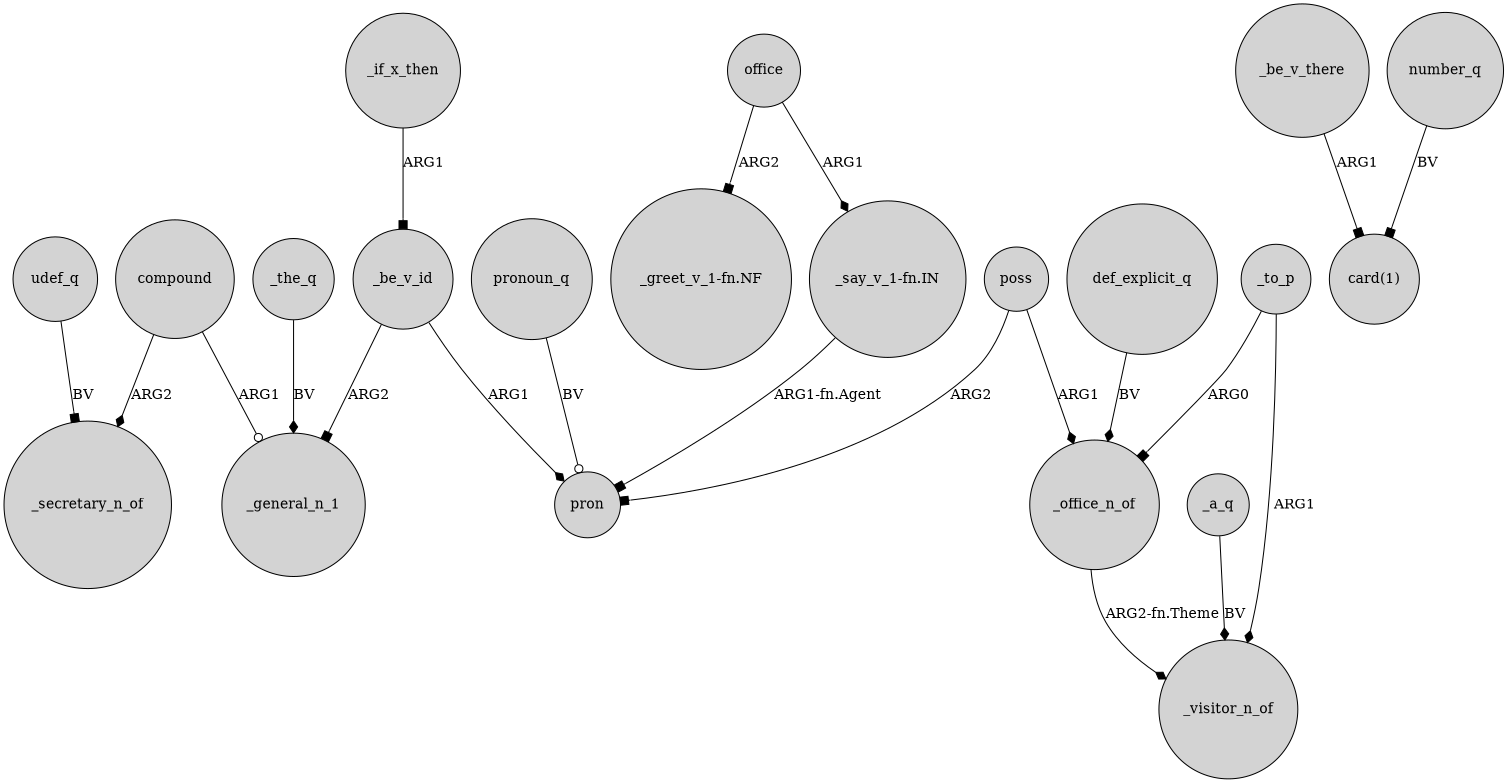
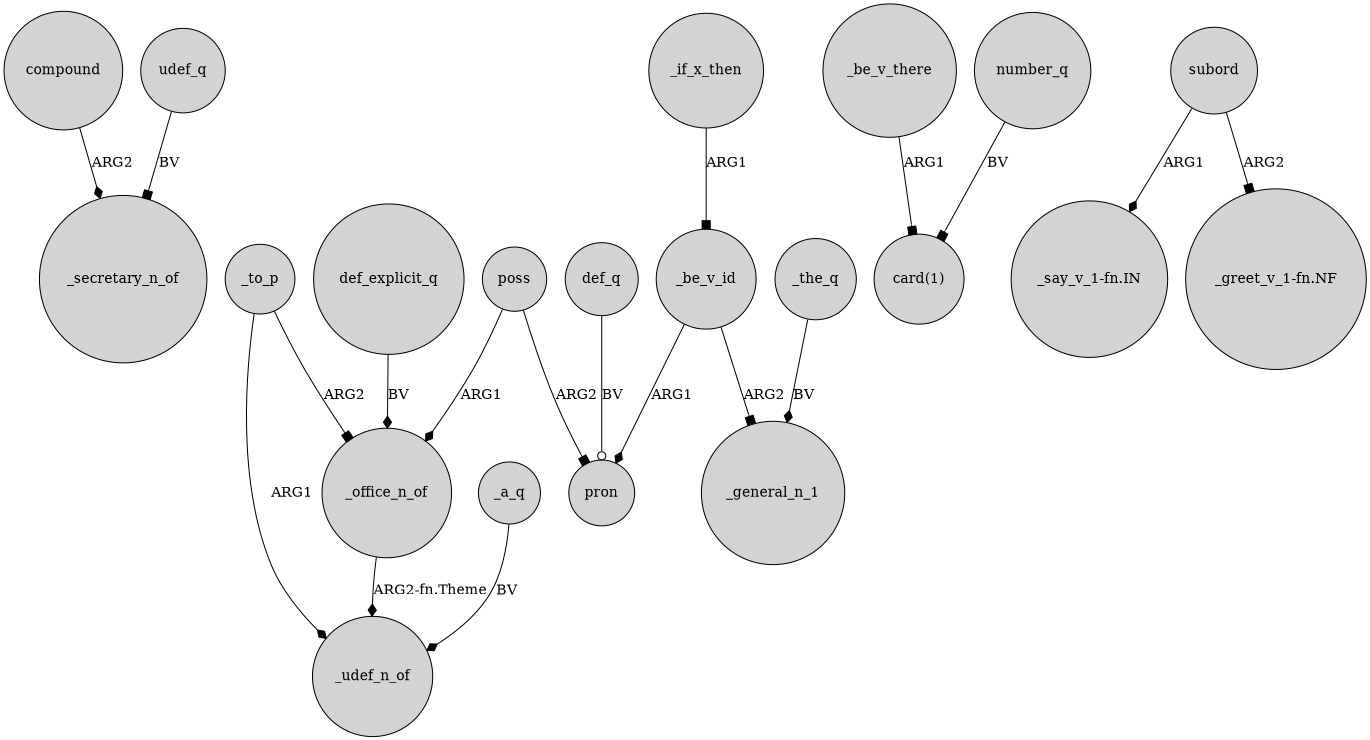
(764, 71) -> (1214, 71)
(532, 279) -> (602, 279)
(229, 383) -> none
(1229, 395) -> (345, 395)
(735, 417) -> none
(1228, 709) -> (373, 676)
